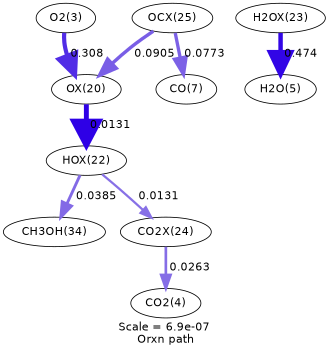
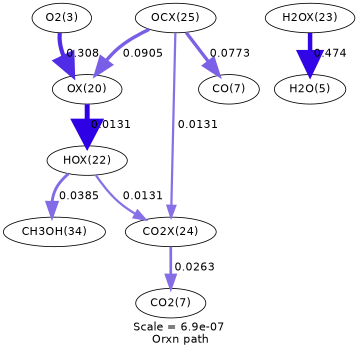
none -> (173, 119)
(166, 303) -> (171, 303)
